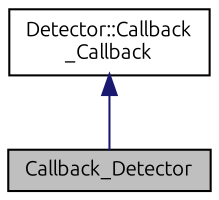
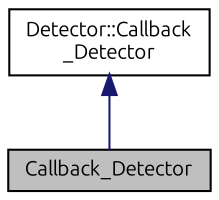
(109, 42) -> (109, 42)
